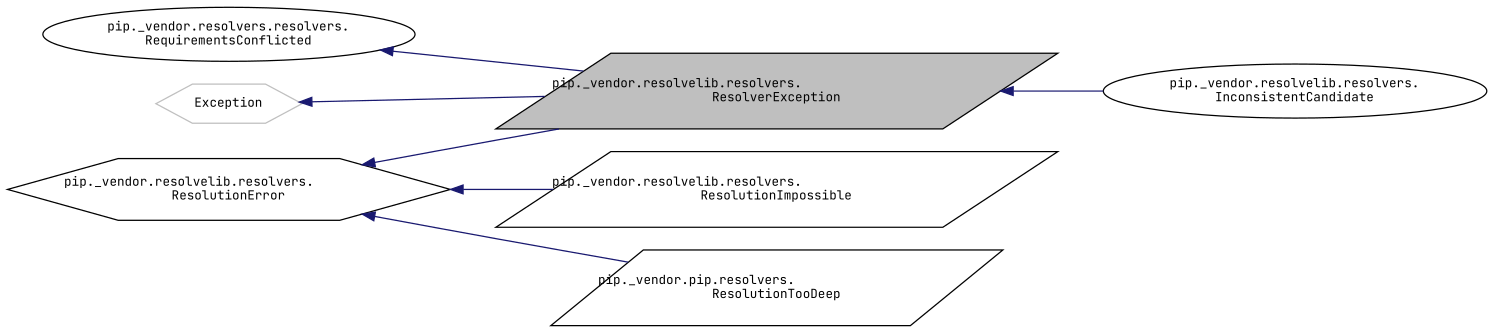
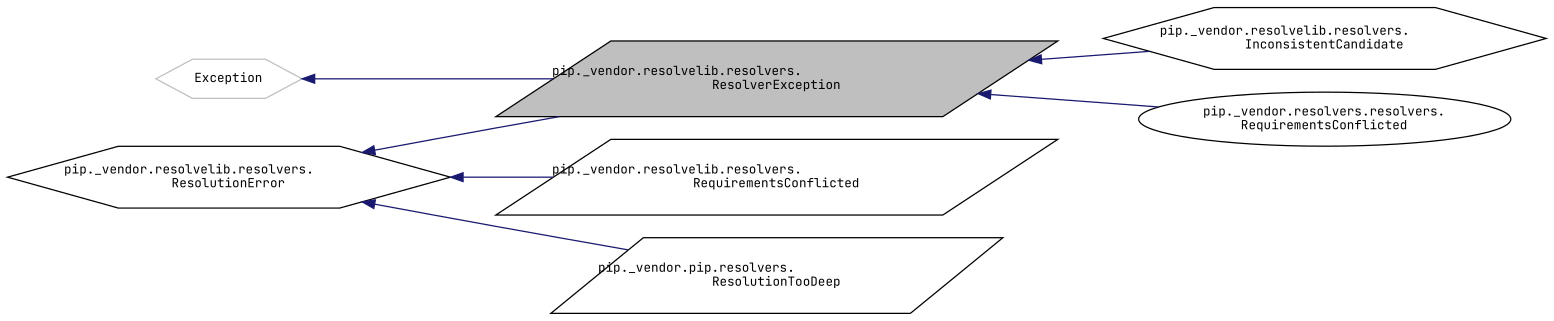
(488, 61) -> (1075, 101)
(1295, 91) -> (1325, 38)
(777, 189) -> (777, 177)
